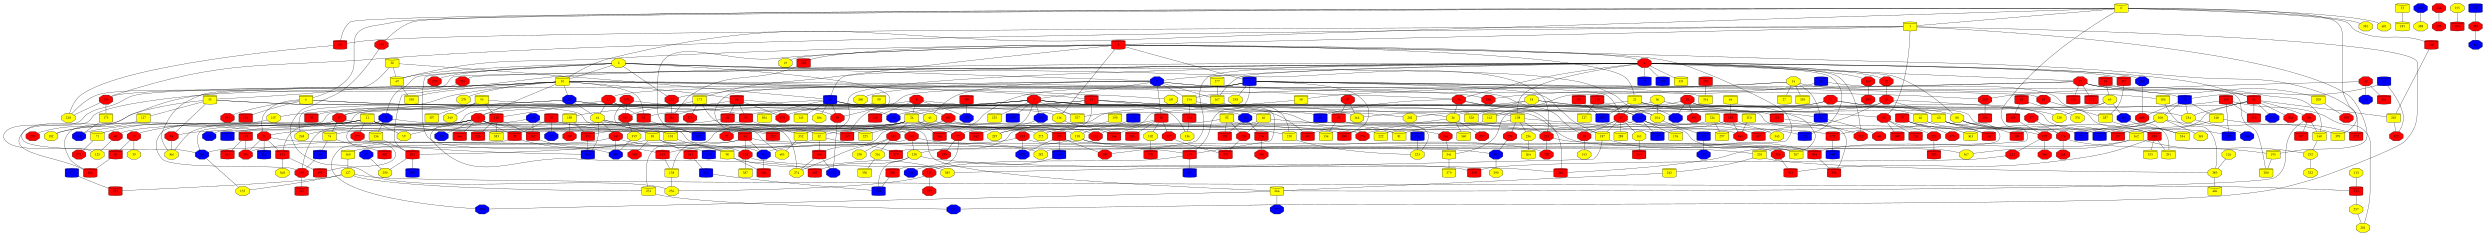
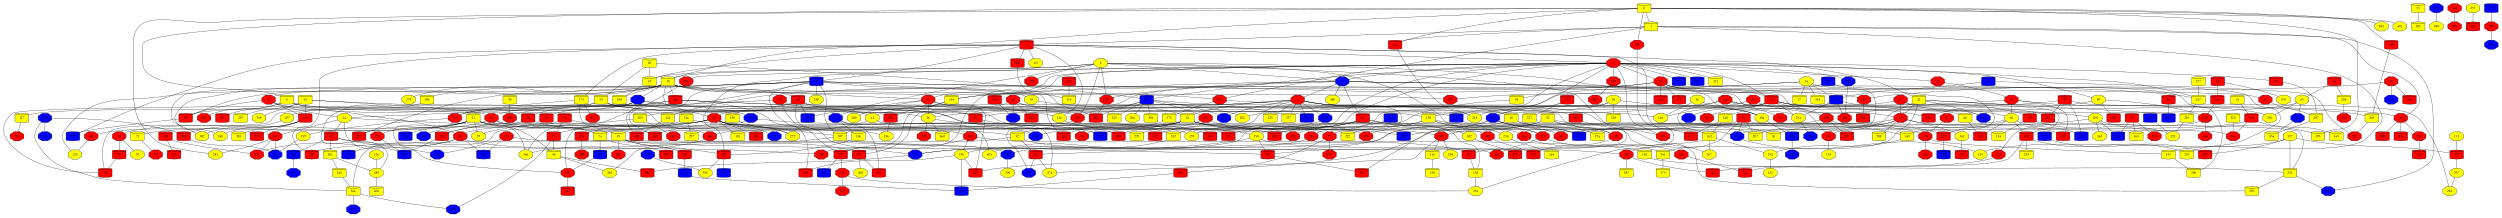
(1808, 106) -> none
none -> (854, 118)
(1939, 118) -> (2011, 118)
(943, 127) -> none
(1777, 136) -> (2336, 136)
(699, 145) -> (523, 132)
(878, 155) -> (1432, 155)
(348, 164) -> (1967, 168)
none -> (2252, 191)
